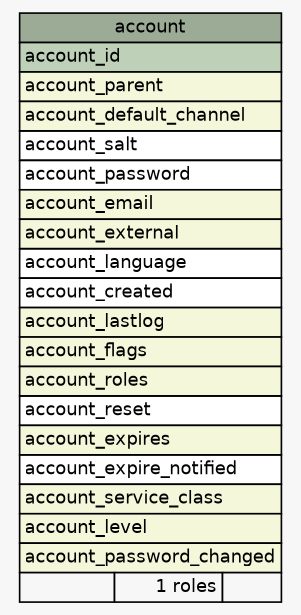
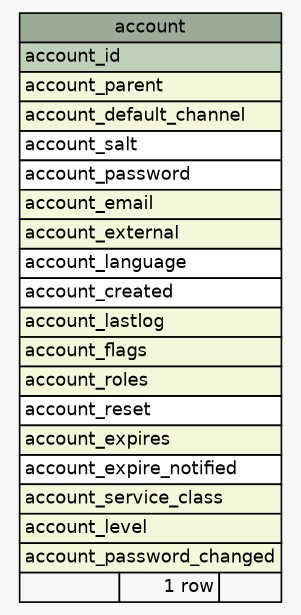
(187, 587) -> (189, 587)
